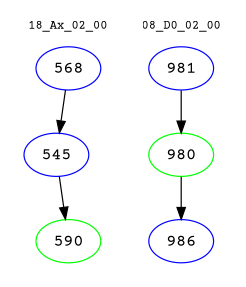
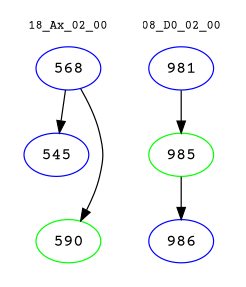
(181, 155) -> (181, 155)
(62, 192) -> (102, 149)
